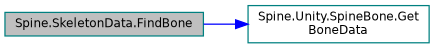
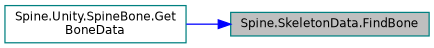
(219, 24) -> (202, 24)
